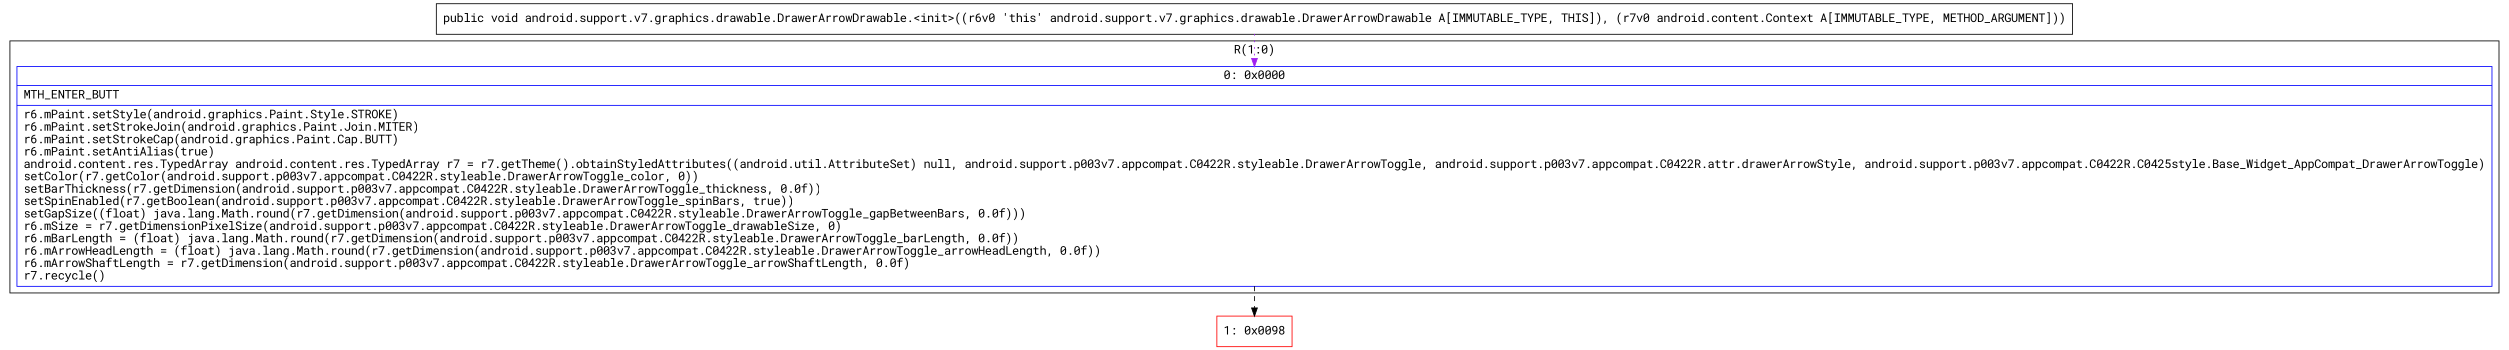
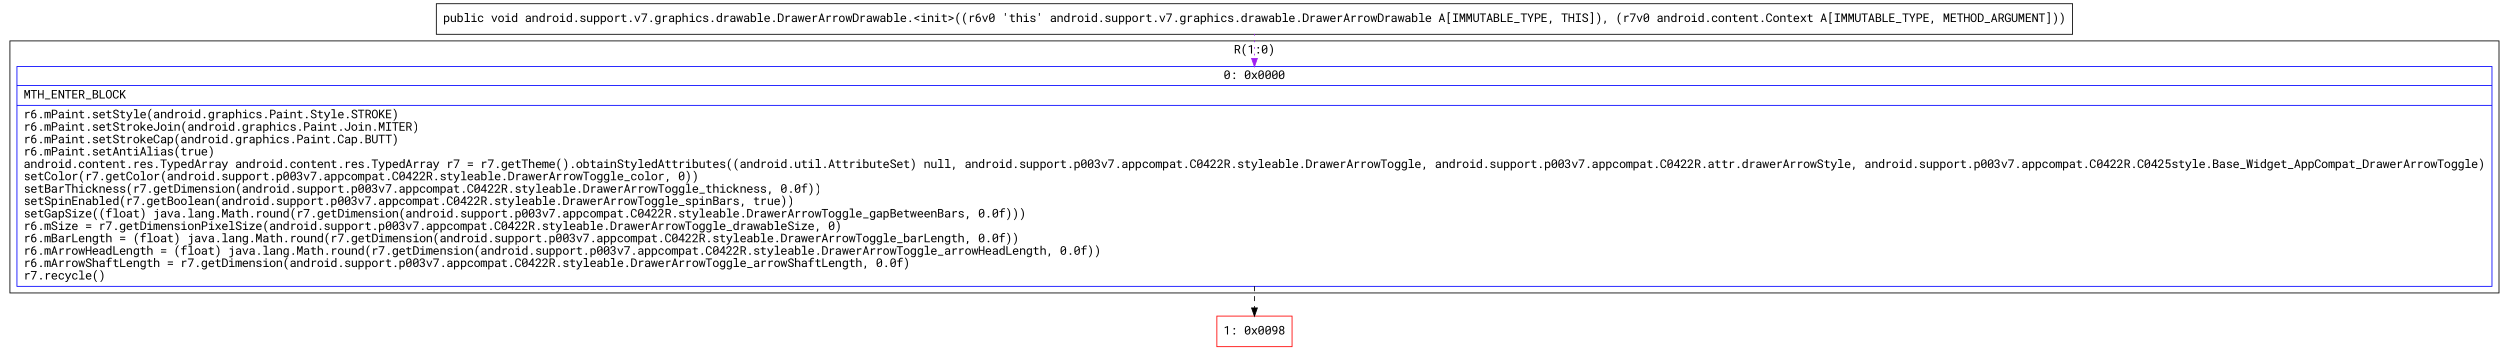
(71, 95) -> (75, 95)
